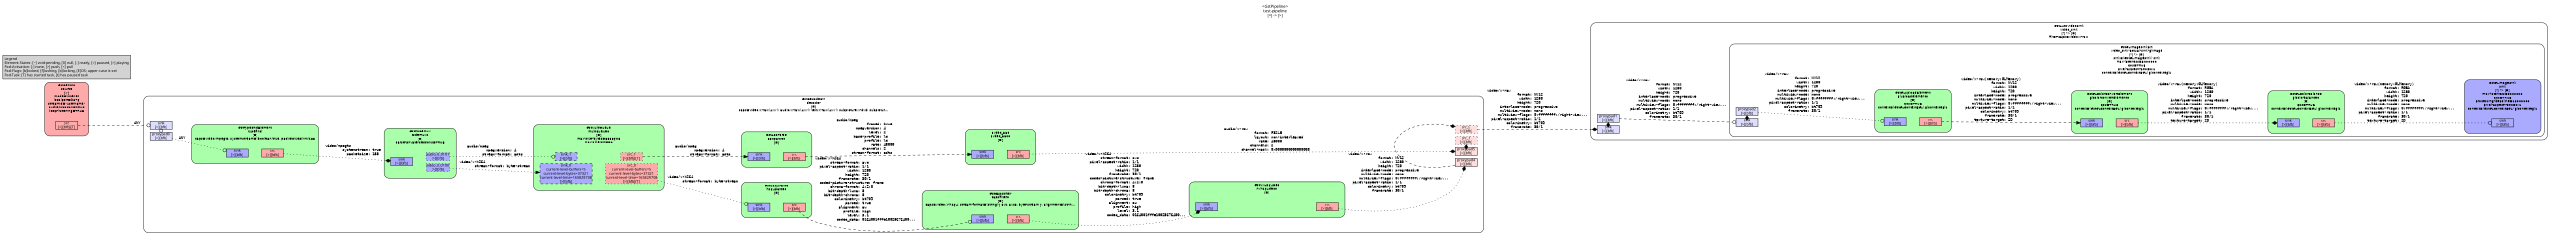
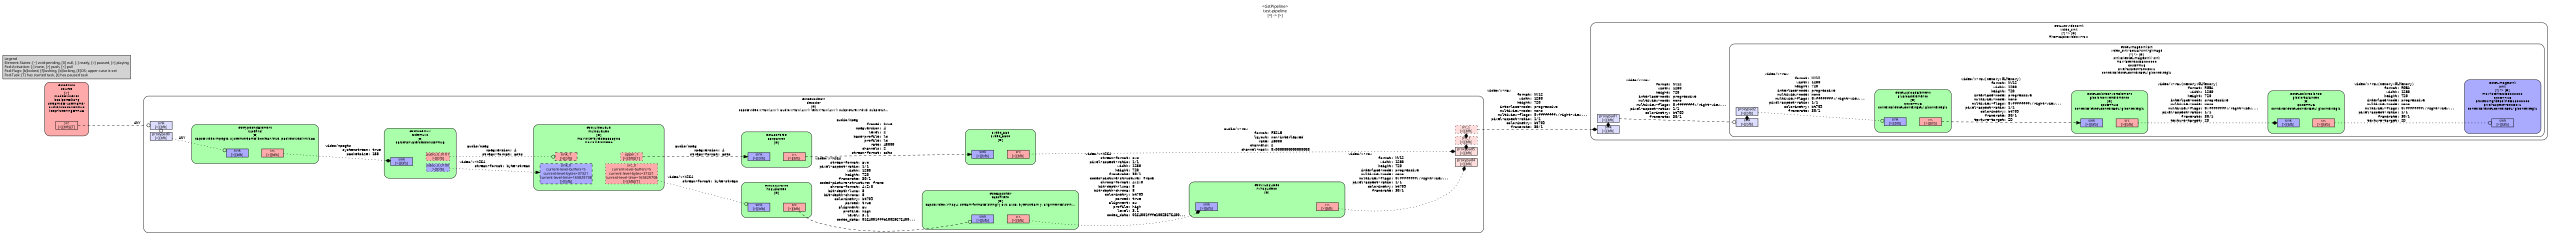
(1395, 148) -> (1466, 136)
(438, 157) -> (438, 157)
(566, 157) -> (566, 157)
(632, 157) -> (632, 157)
